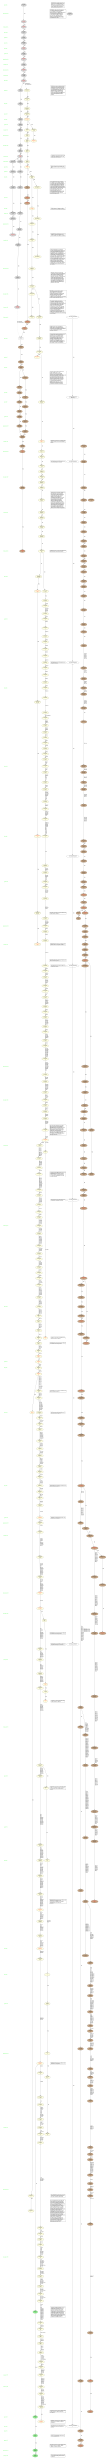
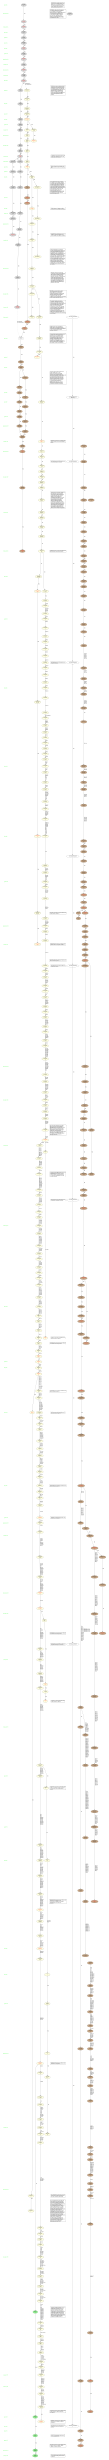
(90, 1931) -> none
